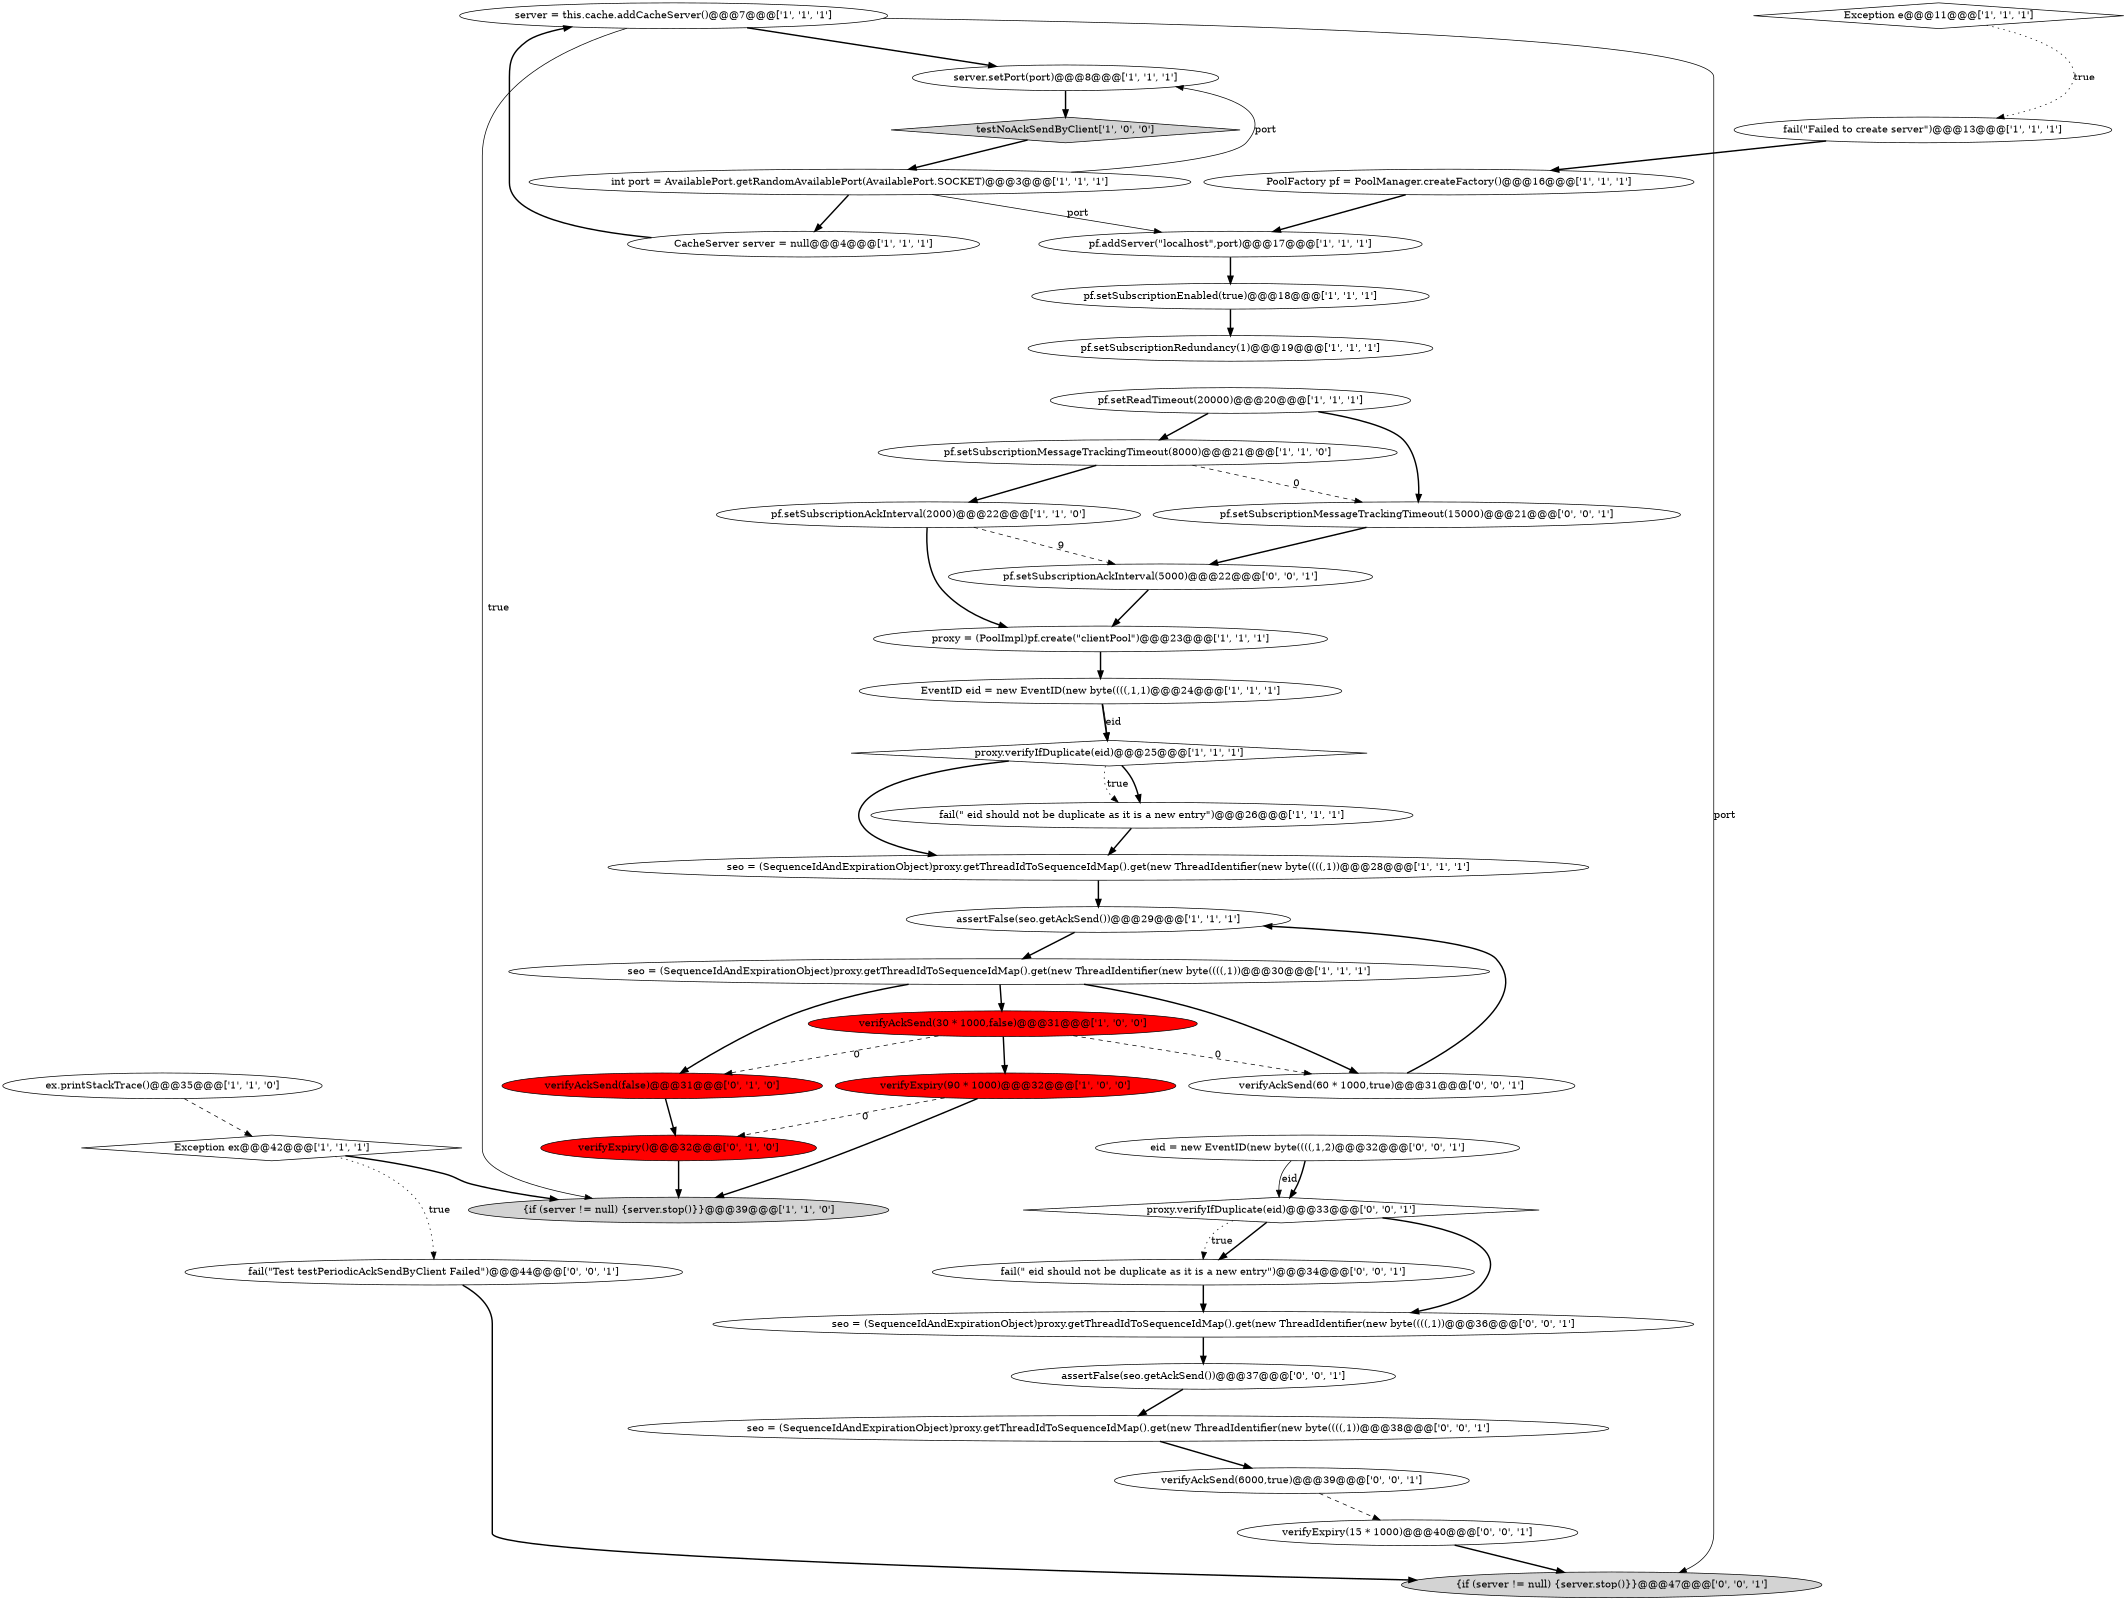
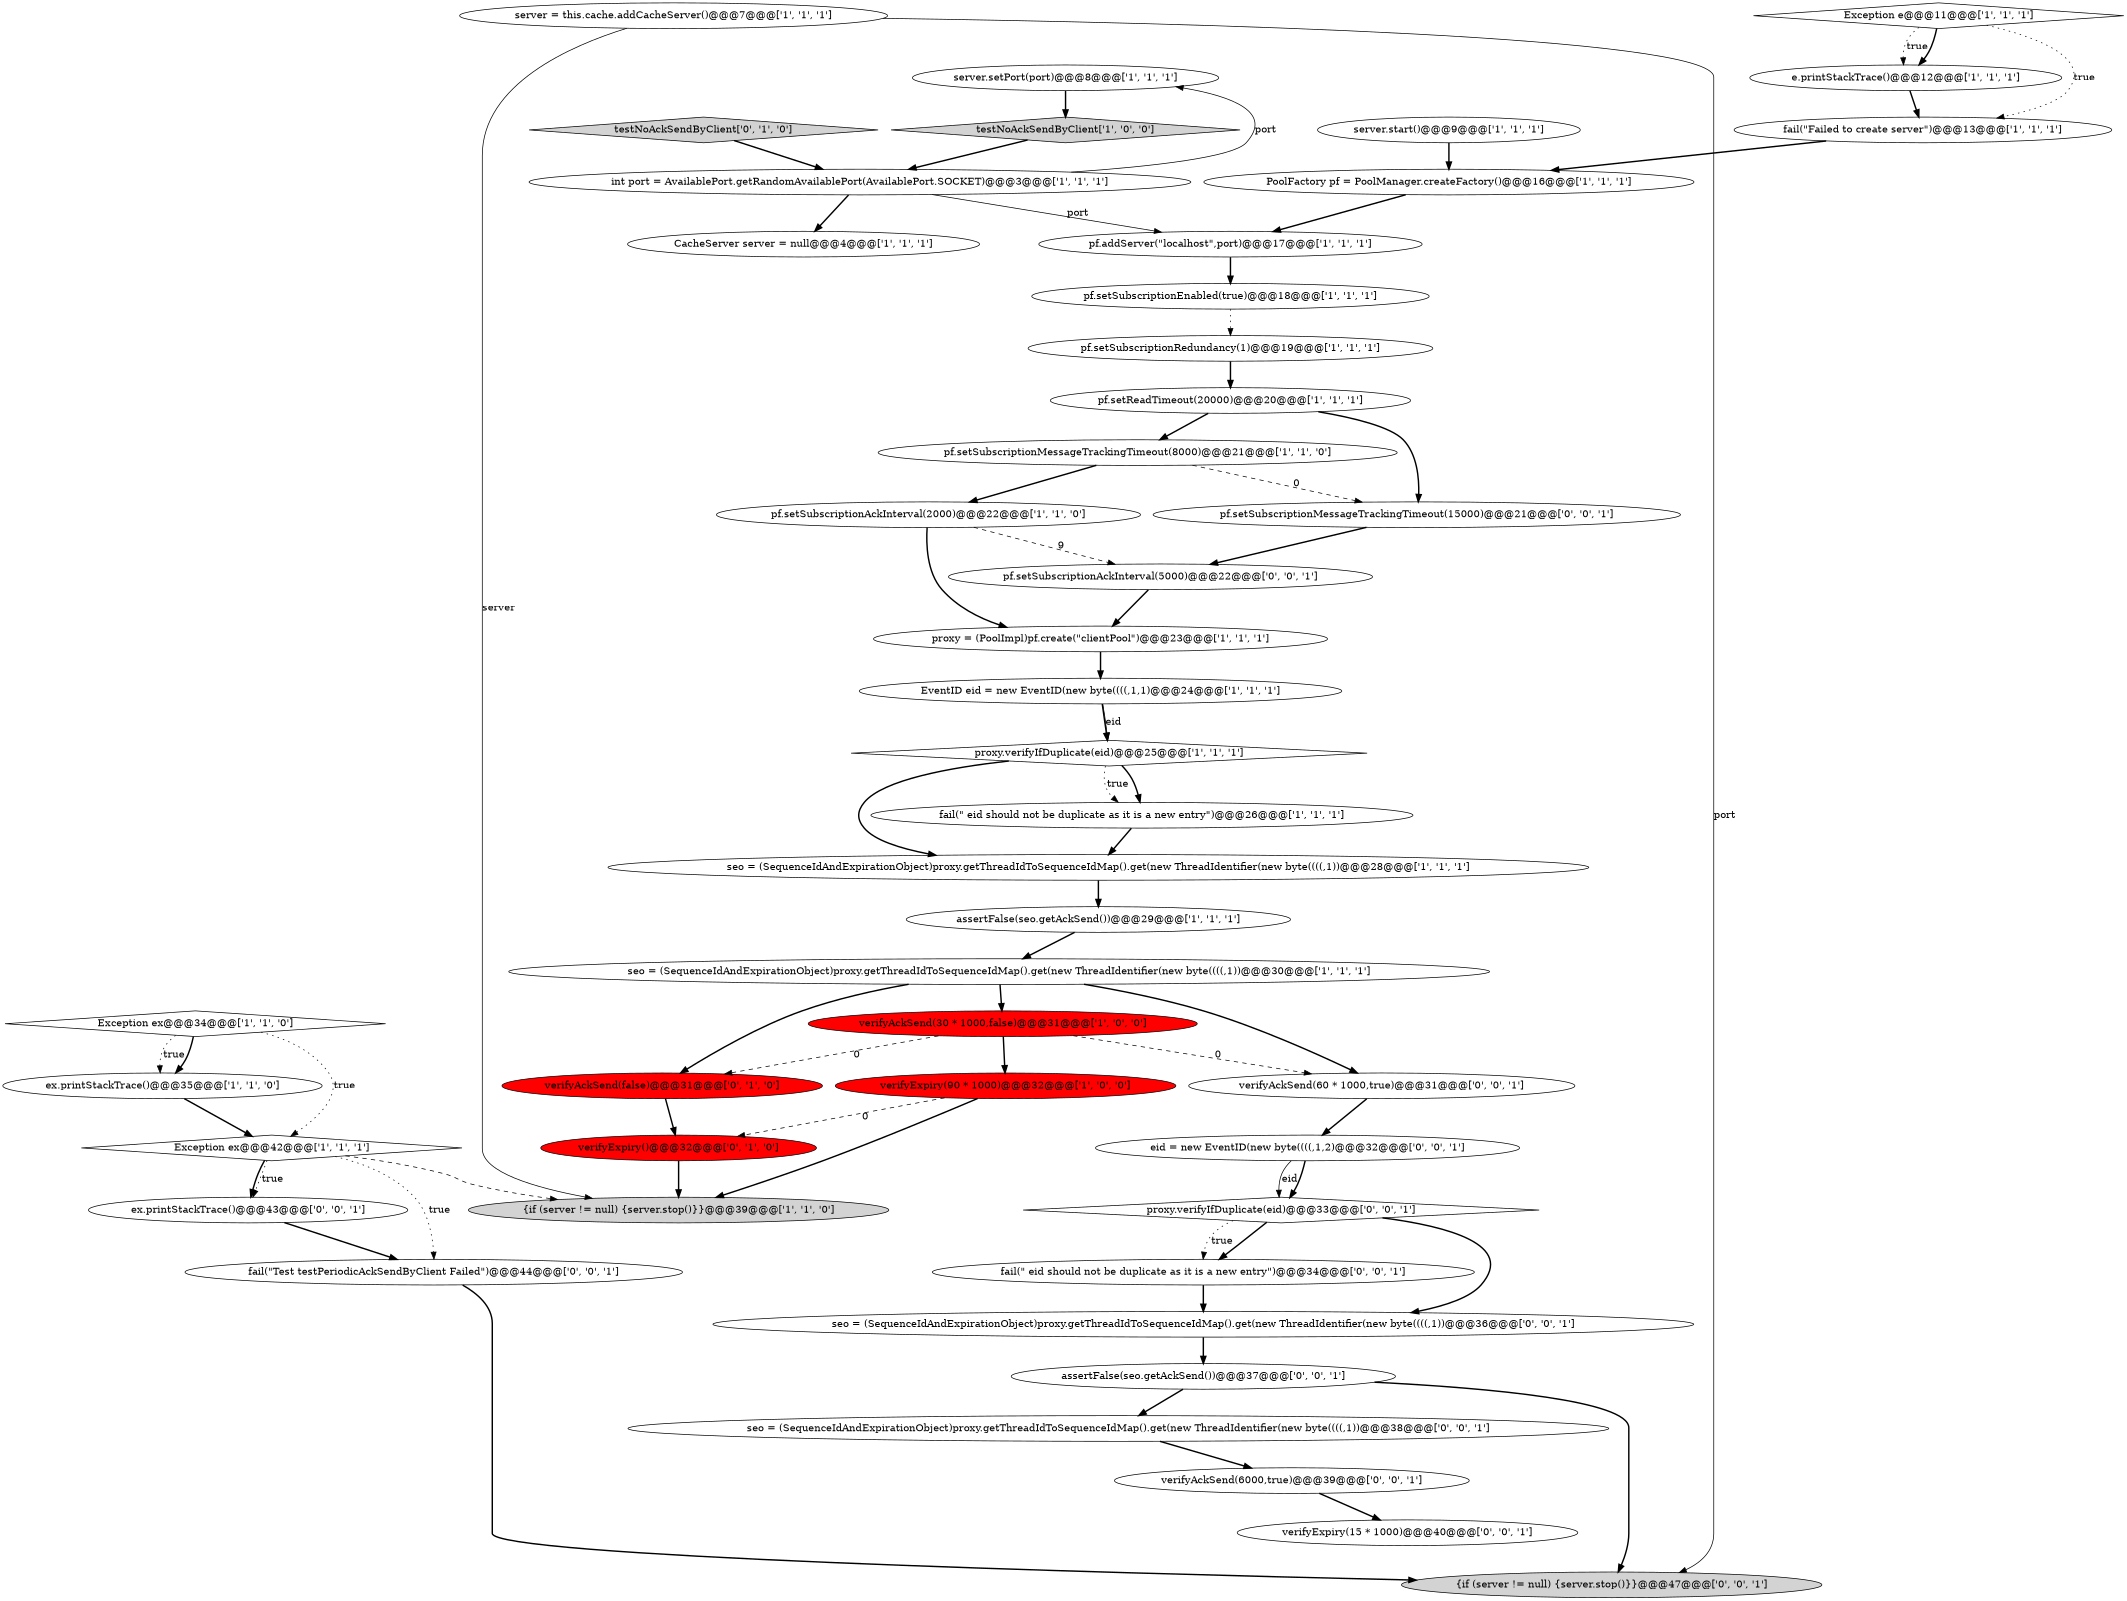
(868, 47) -> none
none -> (1906, 78)
none -> (704, 130)
none -> (1449, 130)
(509, 170) -> none
(1230, 319) -> (1230, 319)
none -> (1230, 371)
(499, 608) -> (499, 608)
(1467, 947) -> (1347, 1115)
none -> (195, 1024)
(215, 1116) -> (215, 1116)
(448, 1175) -> (448, 1175)
none -> (248, 1210)
(1346, 1505) -> (1346, 1505)
(1506, 1558) -> (1574, 1402)
